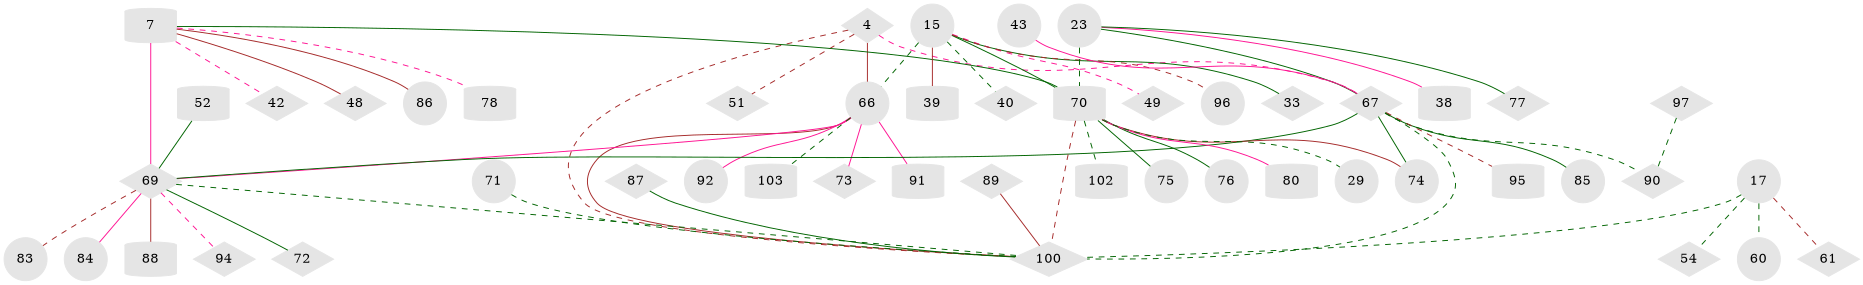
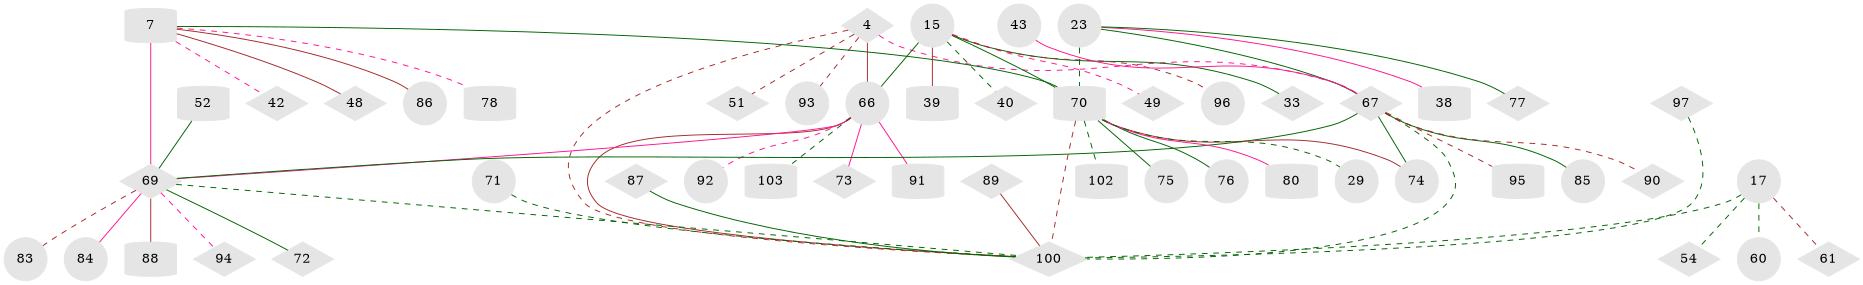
(900, 65) -> (900, 65)
none -> (807, 103)
(1667, 142) -> (1436, 246)
(787, 143) -> (787, 143)
(1525, 143) -> (1525, 143)
